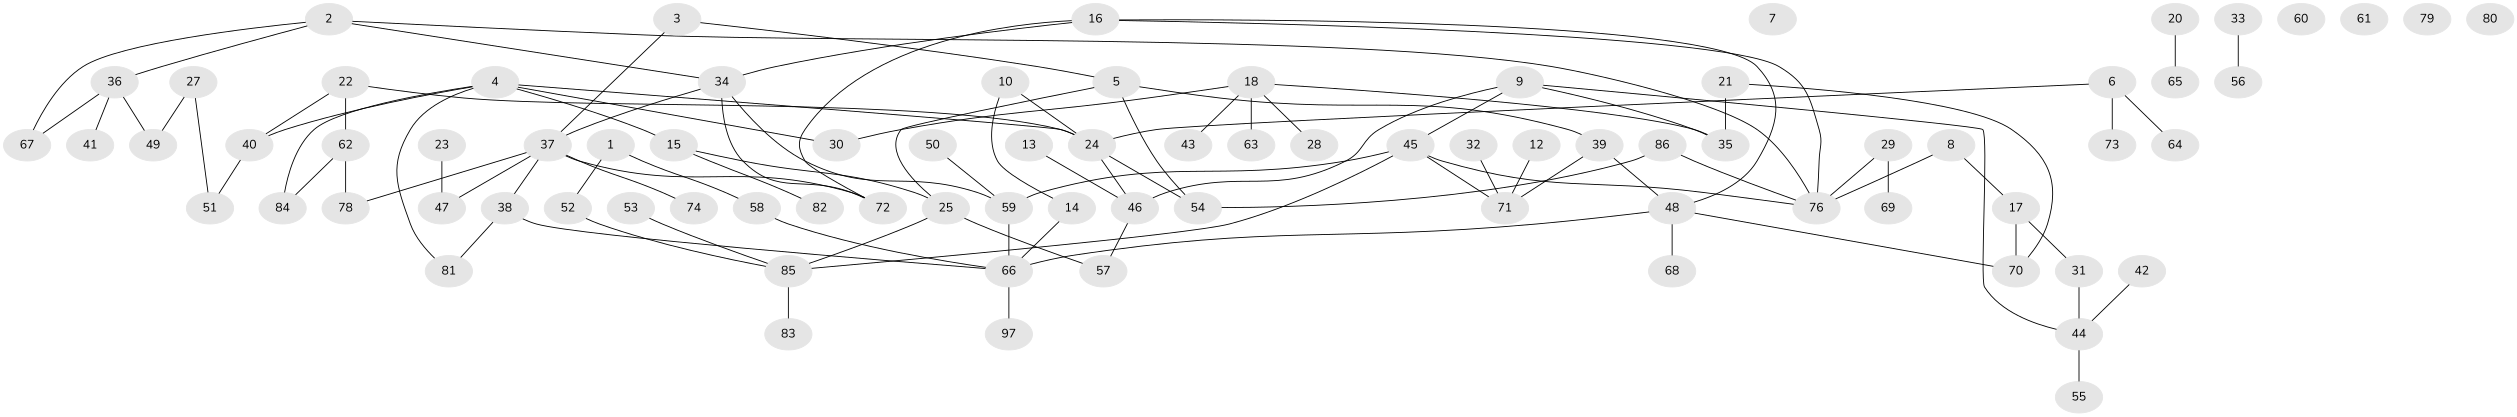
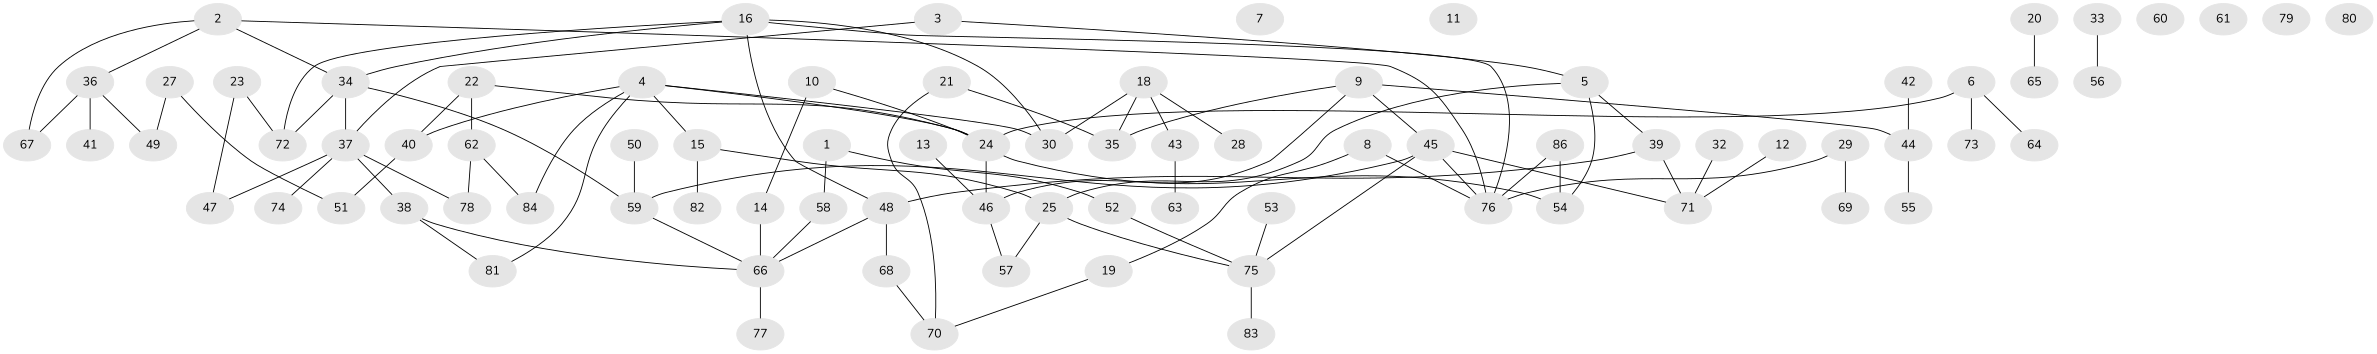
none -> (1453, 19)
none -> (942, 50)
(1251, 114) -> (1175, 171)
(715, 177) -> (260, 114)
(2016, 208) -> (1109, 271)
(1844, 240) -> (910, 303)
(788, 271) -> (1251, 271)
(2079, 271) -> none
(1009, 334) -> (760, 334)
